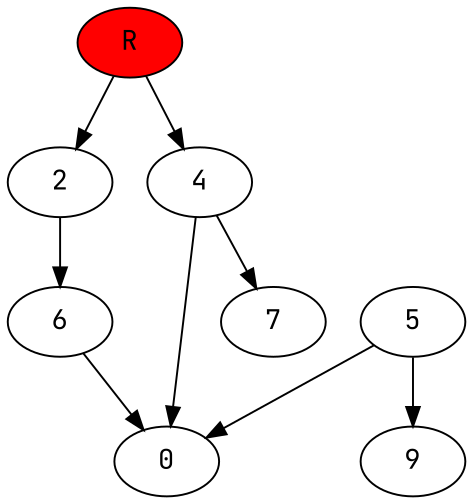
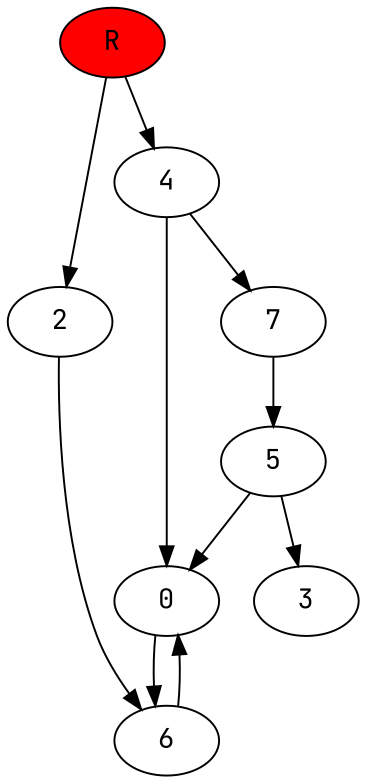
none -> (273, 382)
(413, 461) -> (306, 601)
none -> (154, 661)
